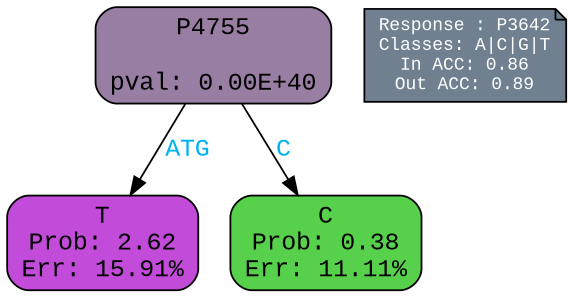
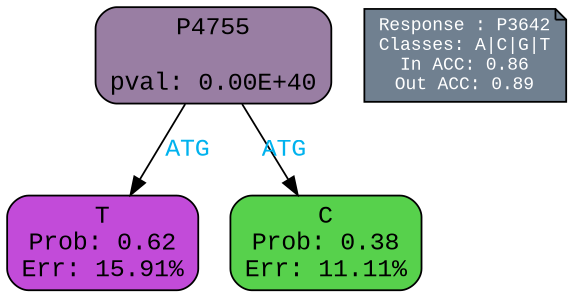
(284, 149) -> (284, 149)
(103, 243) -> (103, 243)
